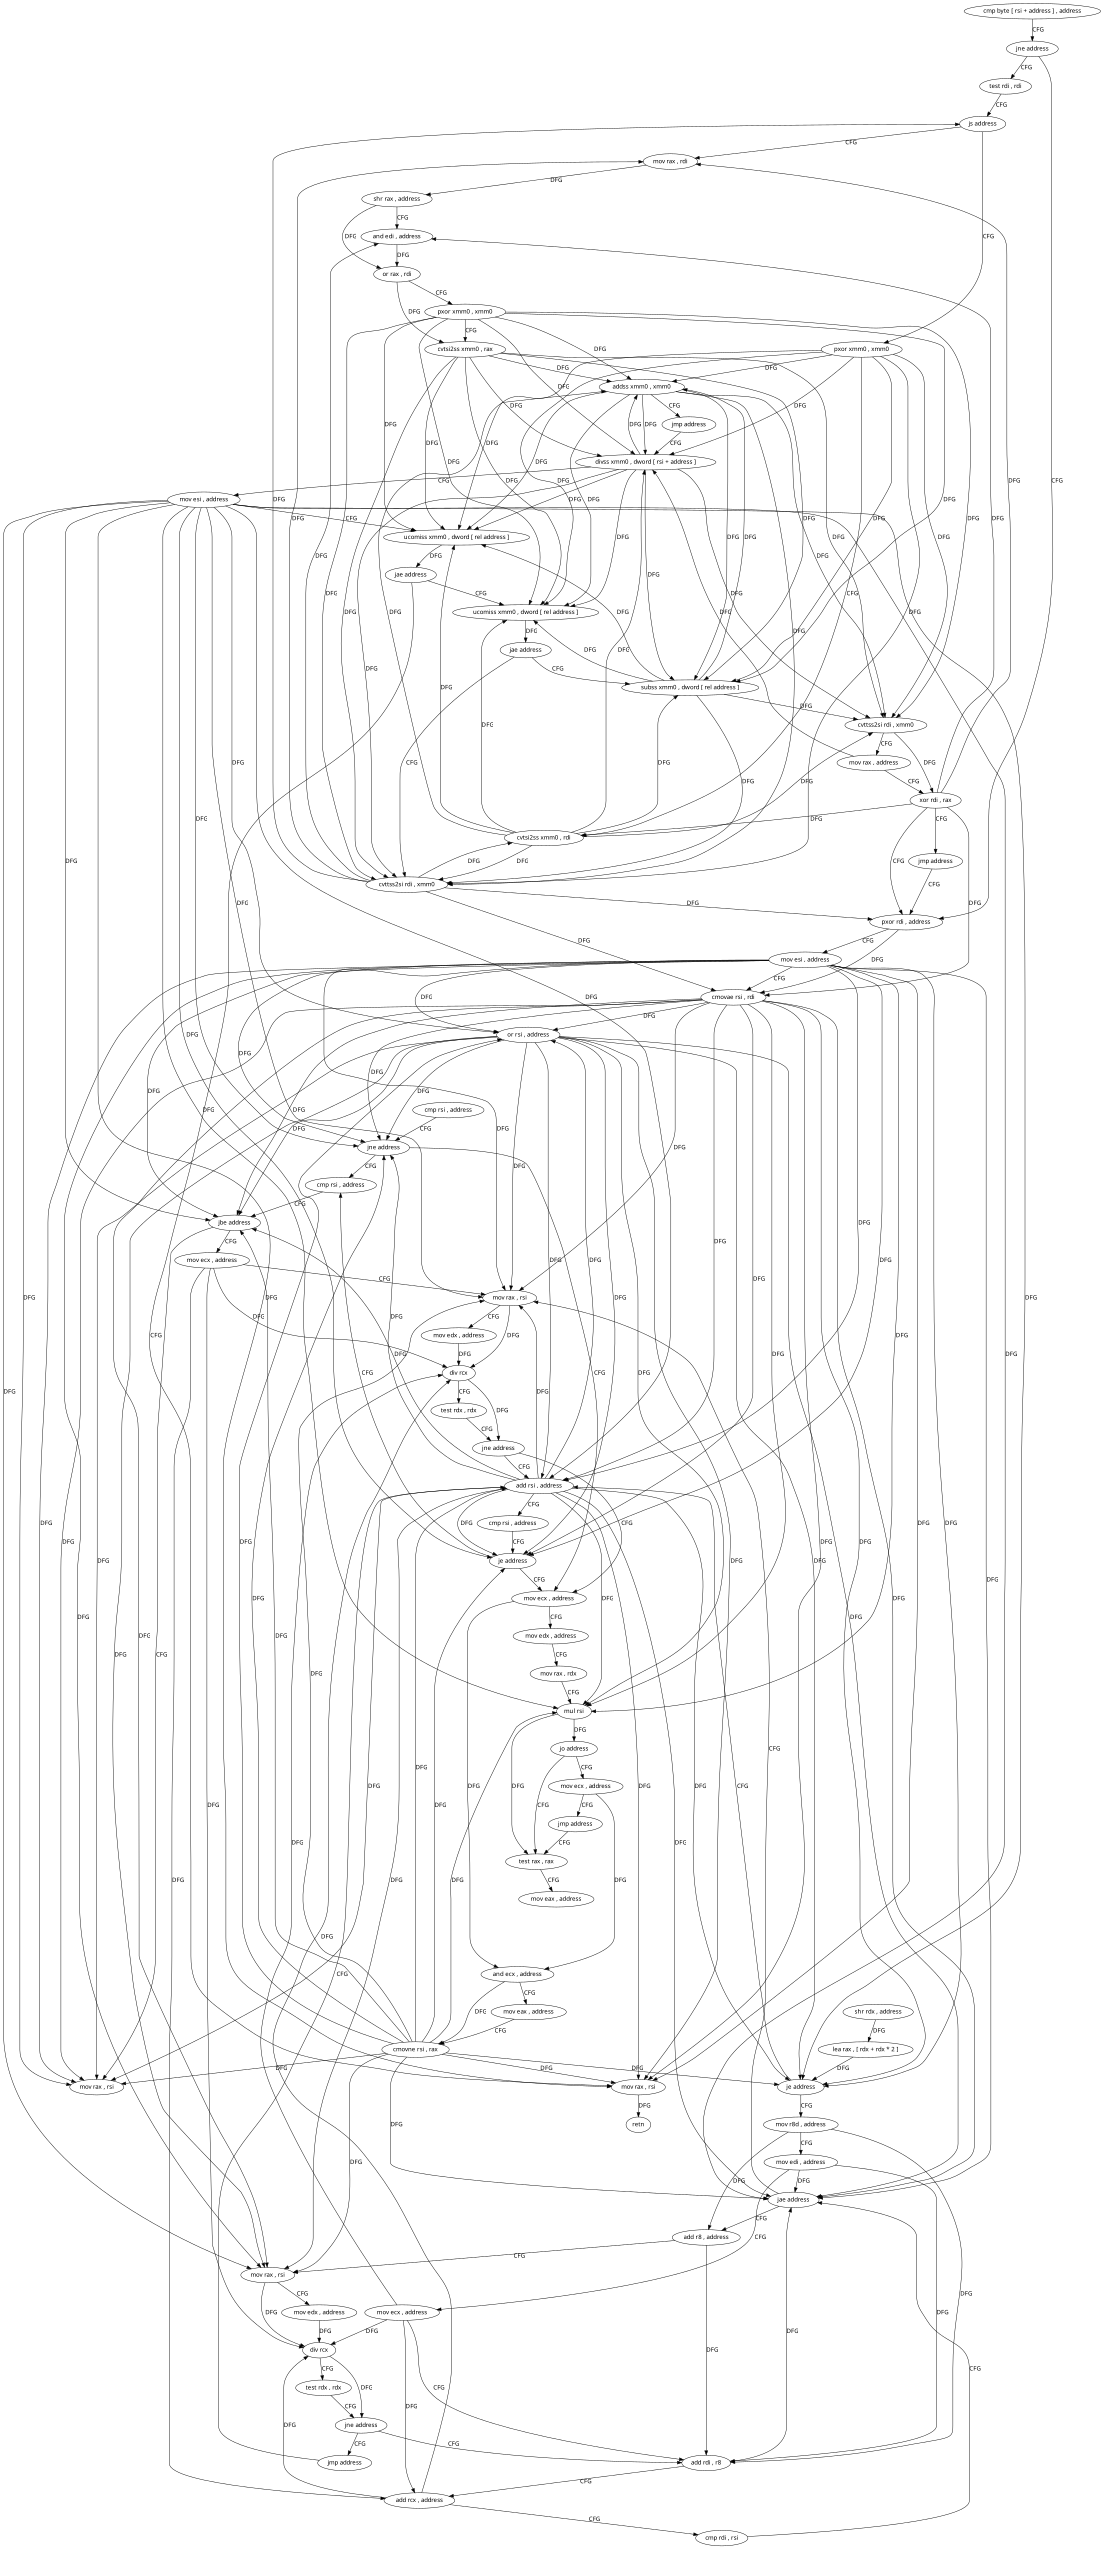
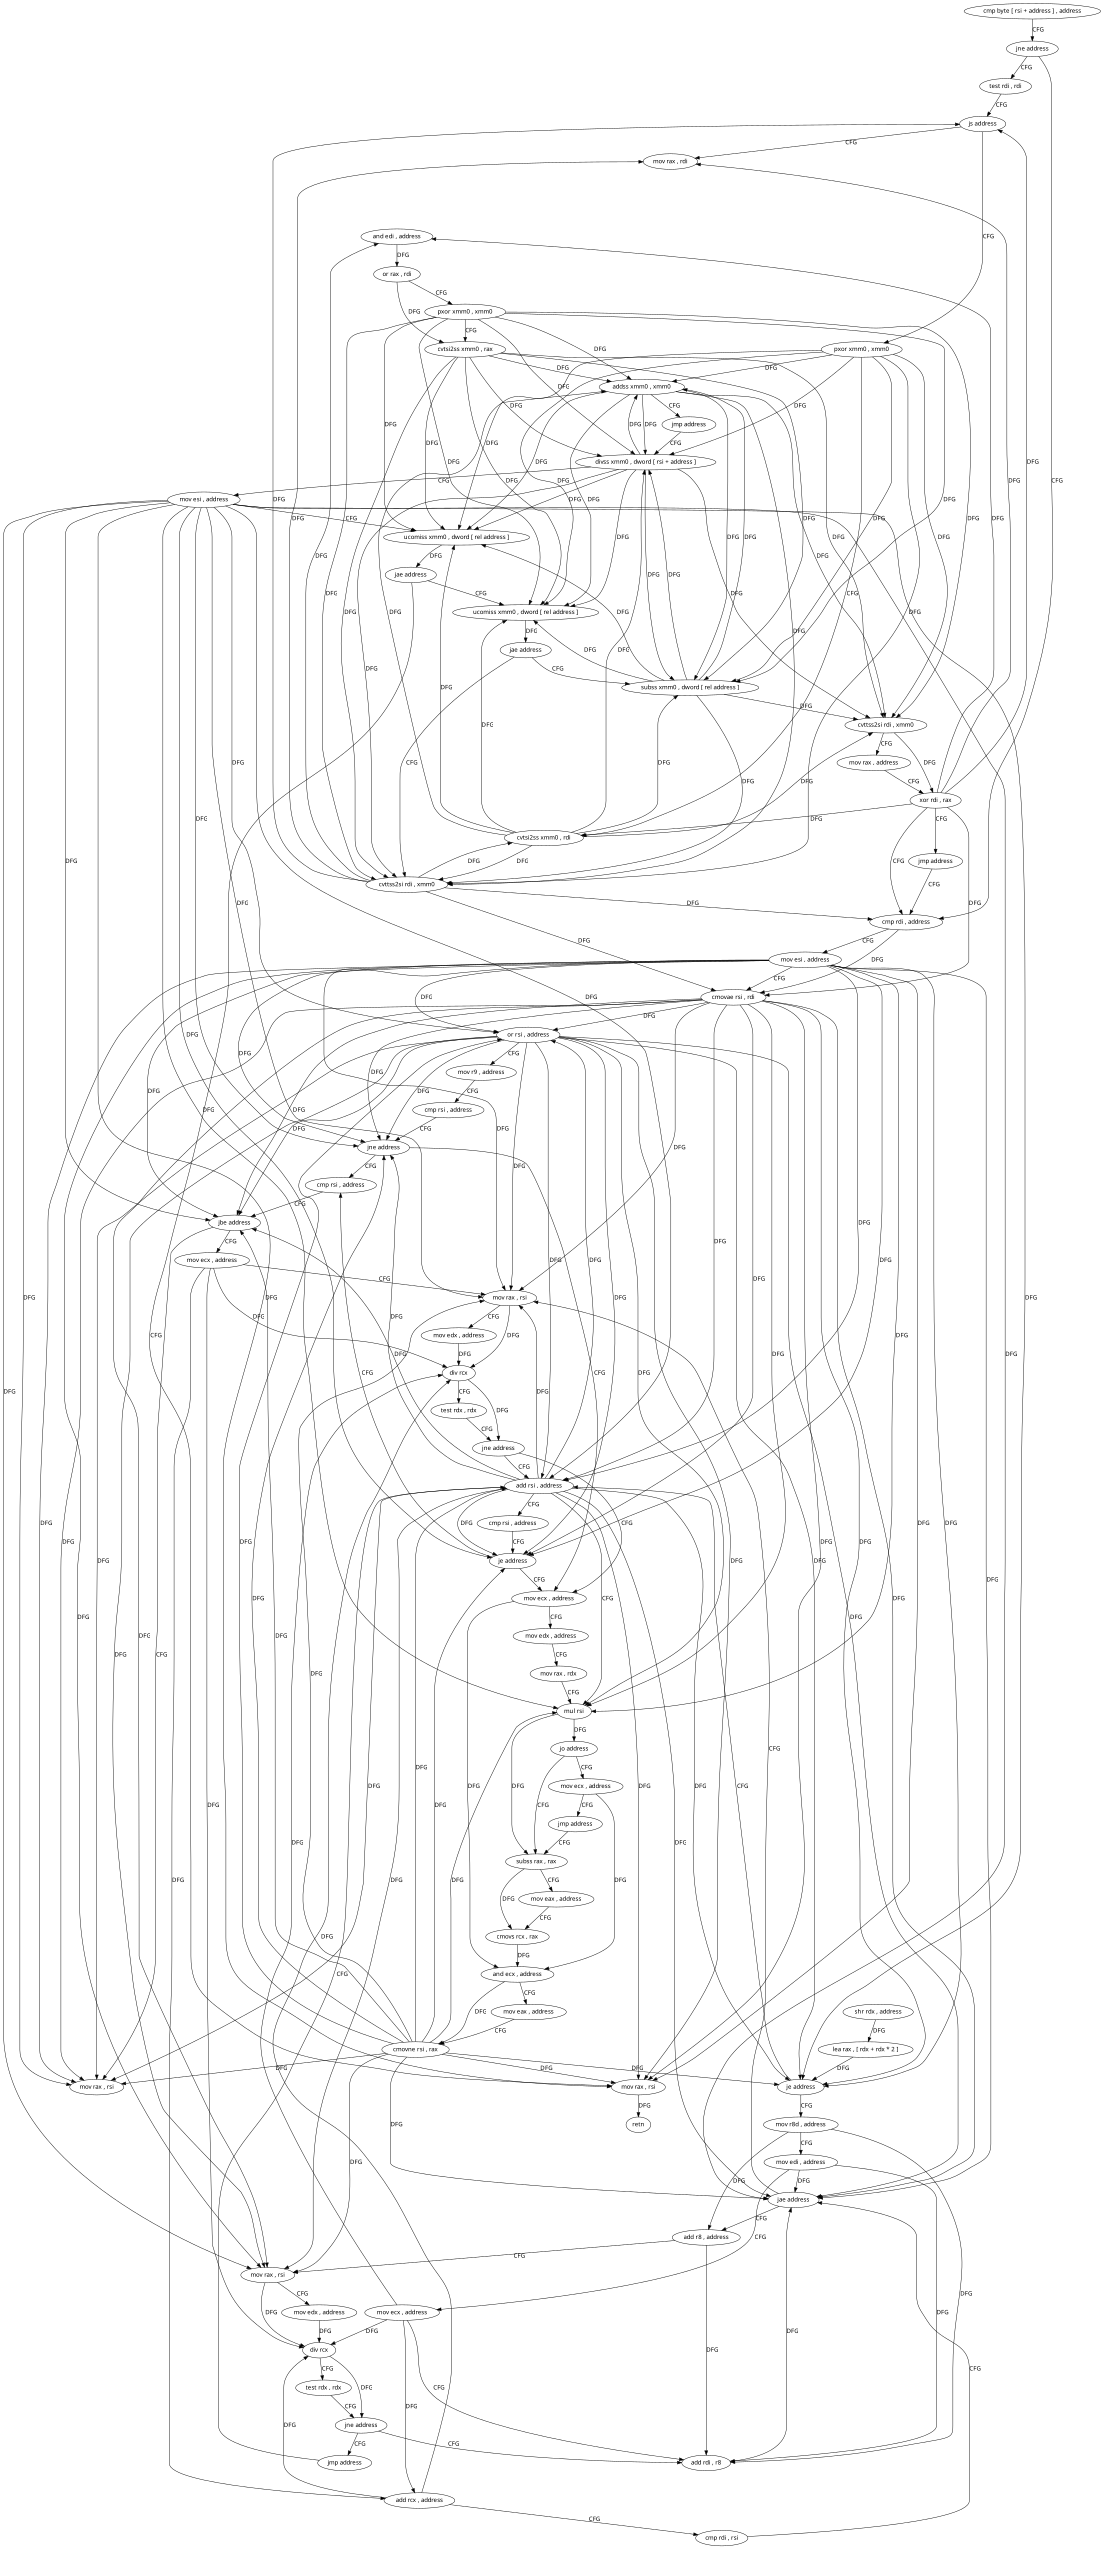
(397, 199) -> none
none -> (1027, 471)
(730, 636) -> (668, 577)
(906, 922) -> (906, 922)
none -> (481, 1073)
(608, 1599) -> (608, 1599)
(536, 1862) -> (536, 1862)
none -> (517, 1937)
(569, 2481) -> none
